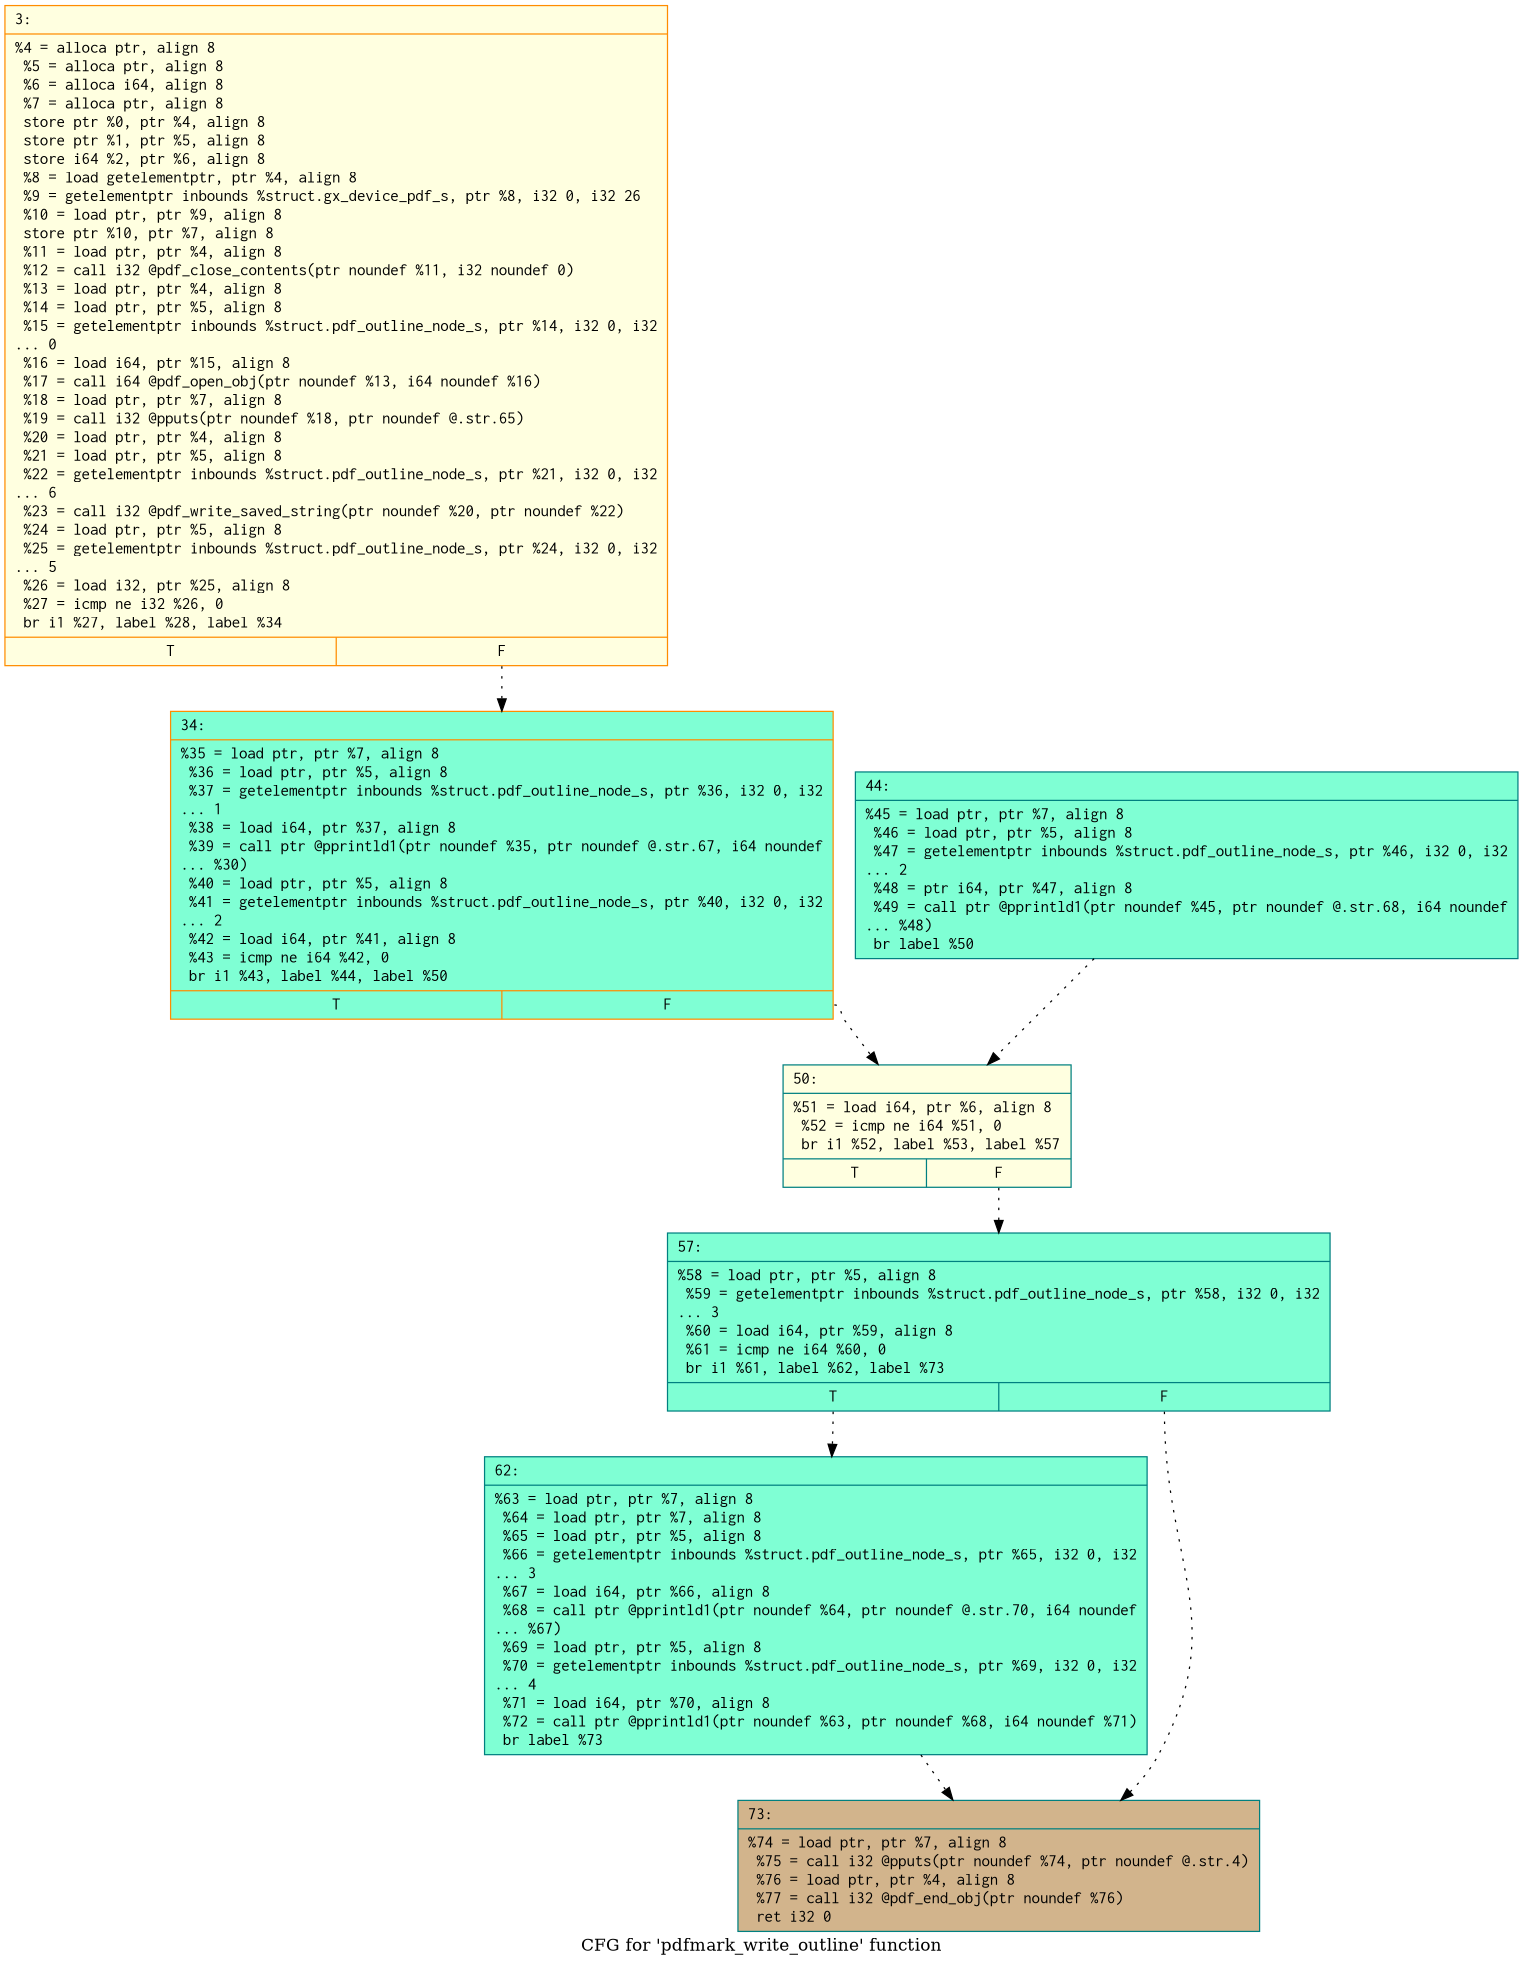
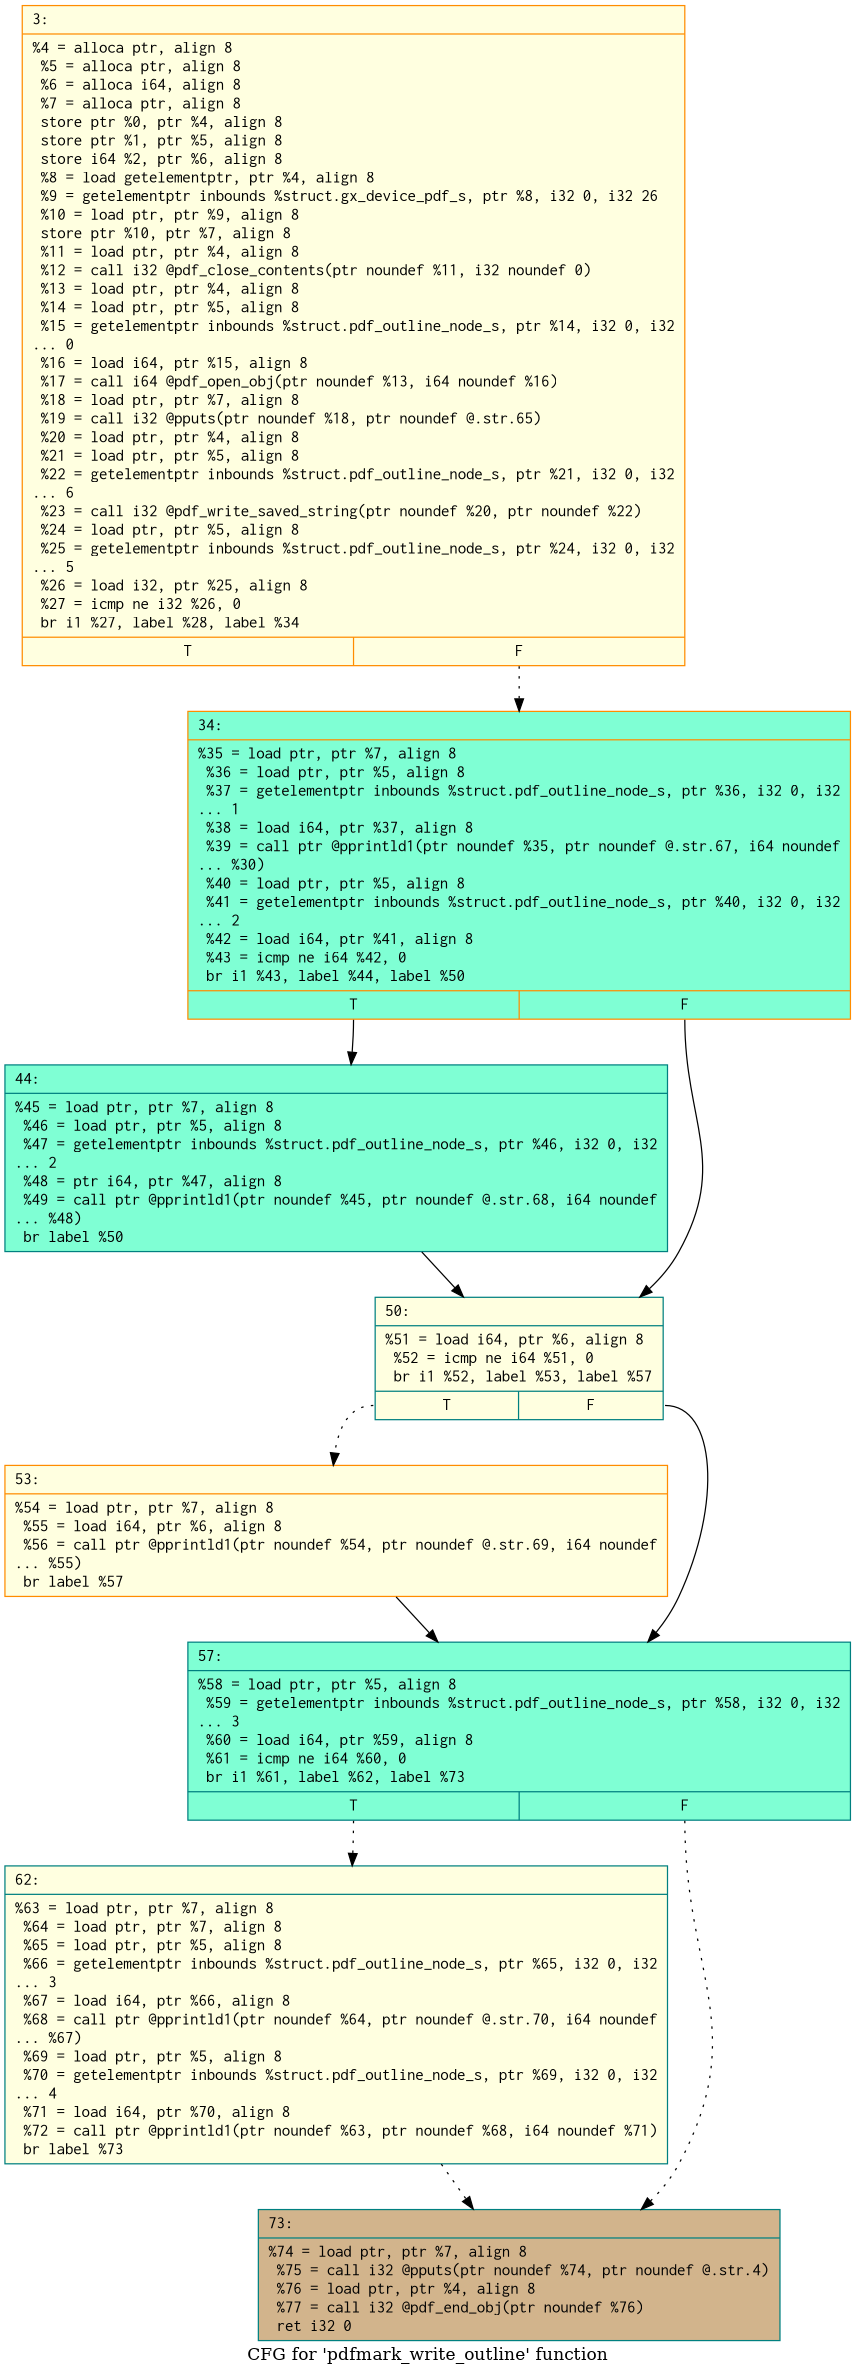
(1045, 1007) -> (438, 1270)
(851, 1030) -> (702, 1161)
none -> (353, 1036)
(999, 1204) -> (704, 1514)
none -> (336, 1531)
(816, 1606) -> (336, 2015)
